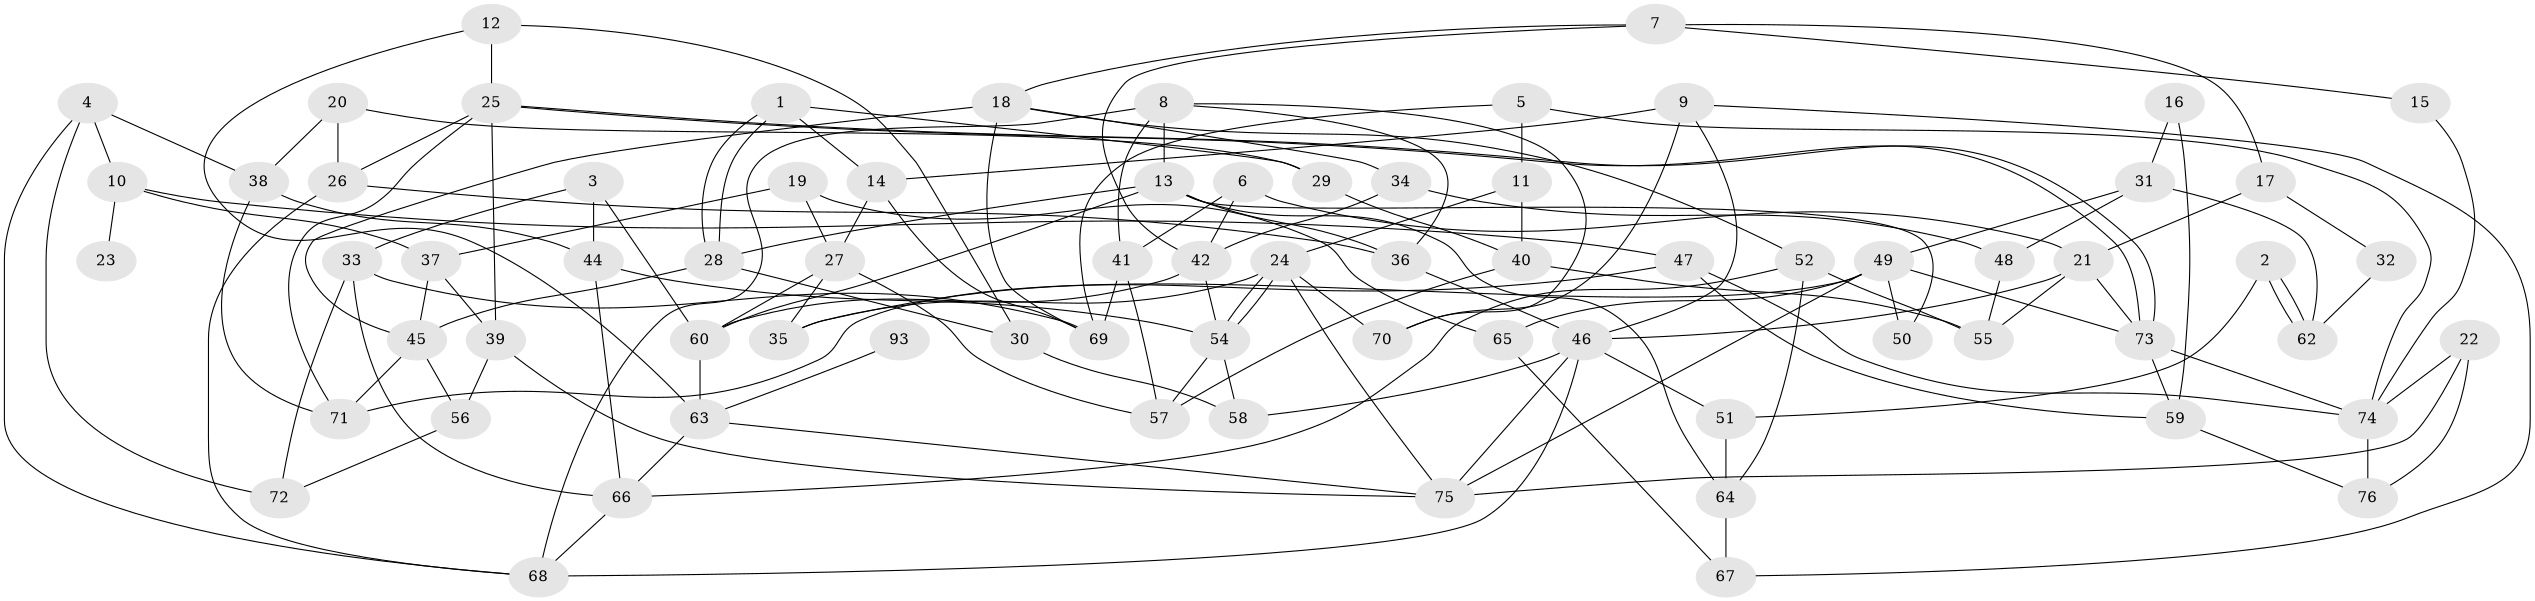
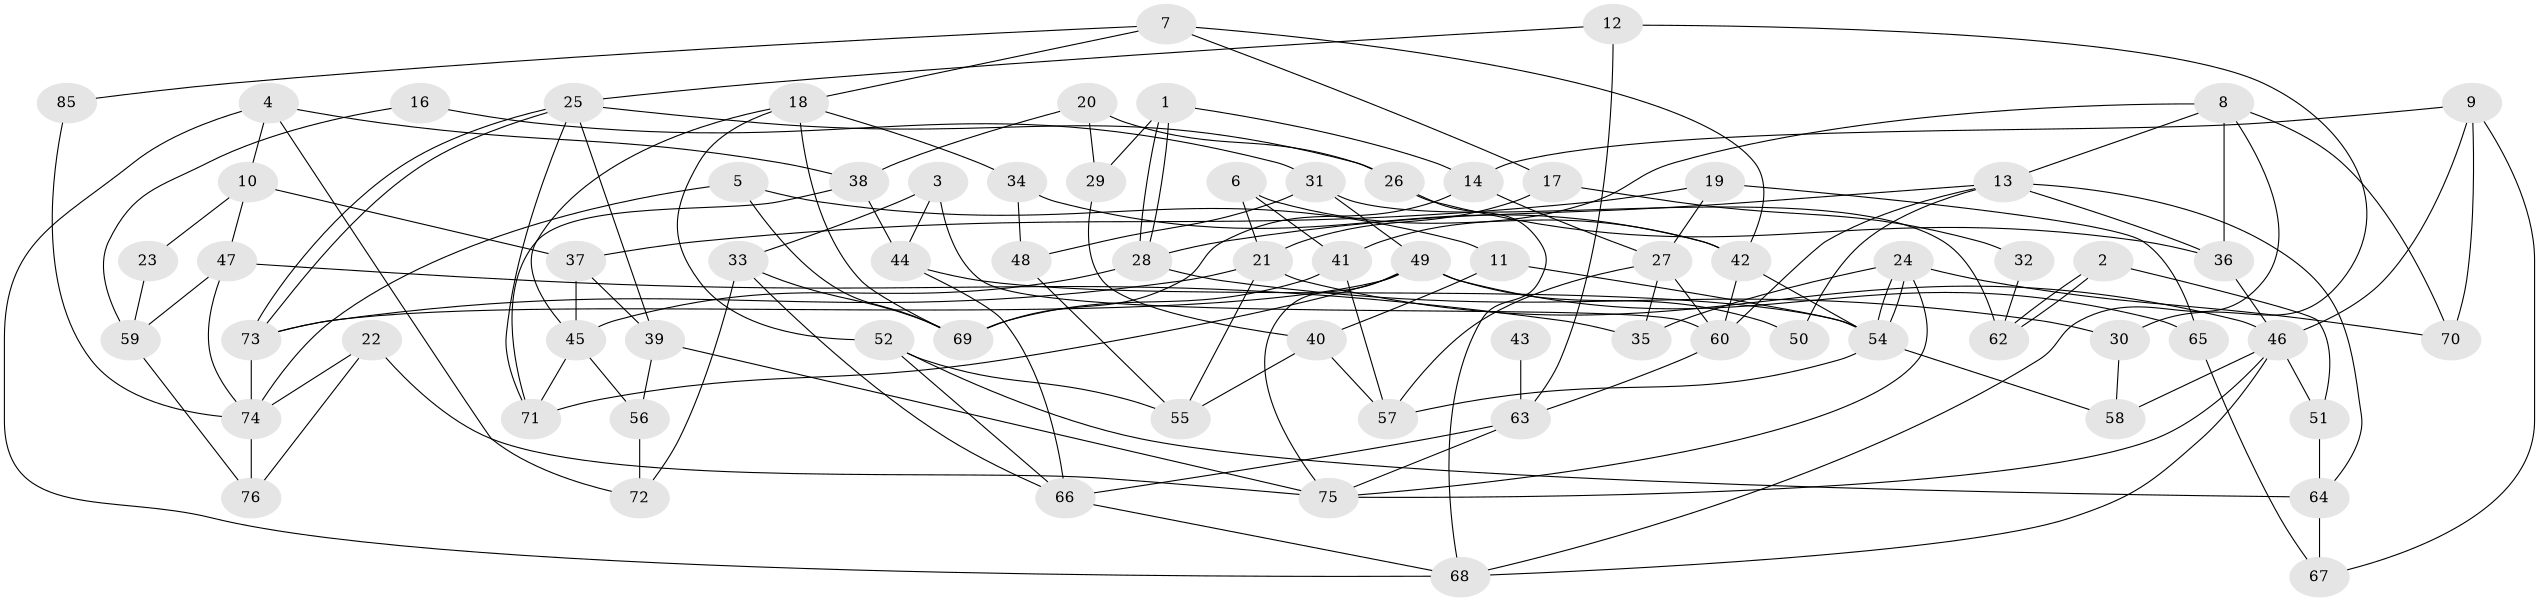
(2420, 103) -> (67, 103)
(1359, 235) -> (1668, 289)
(900, 340) -> (1521, 340)
(2160, 380) -> (139, 300)
